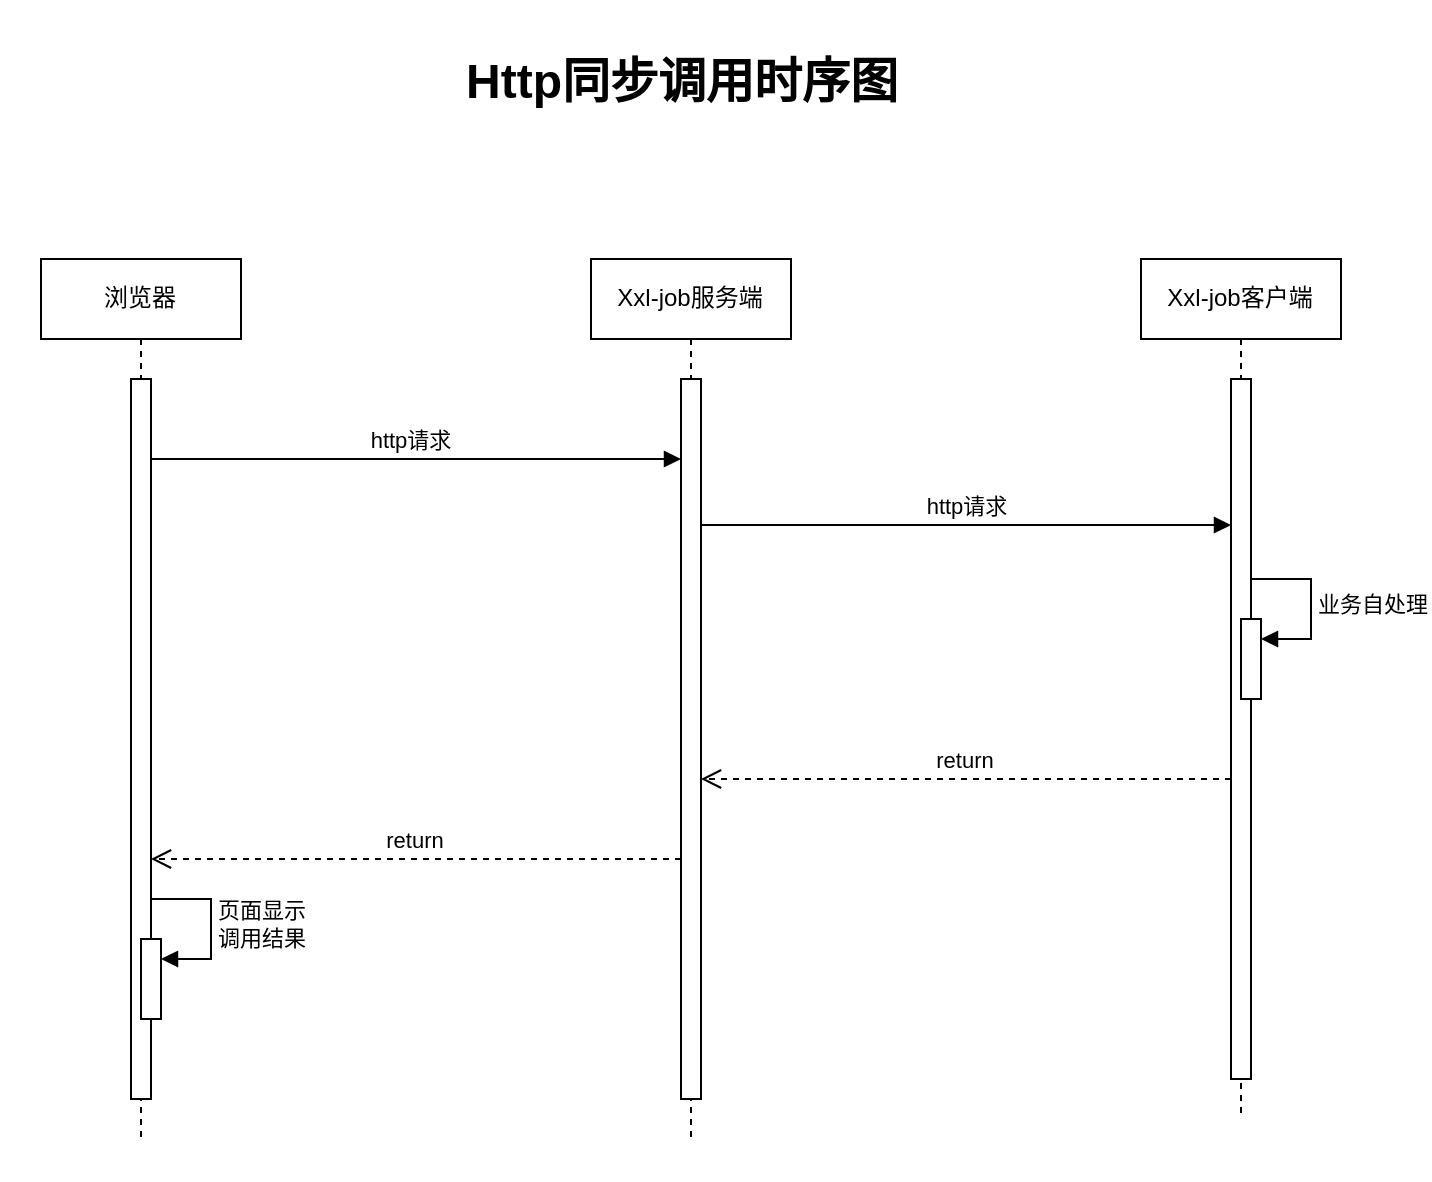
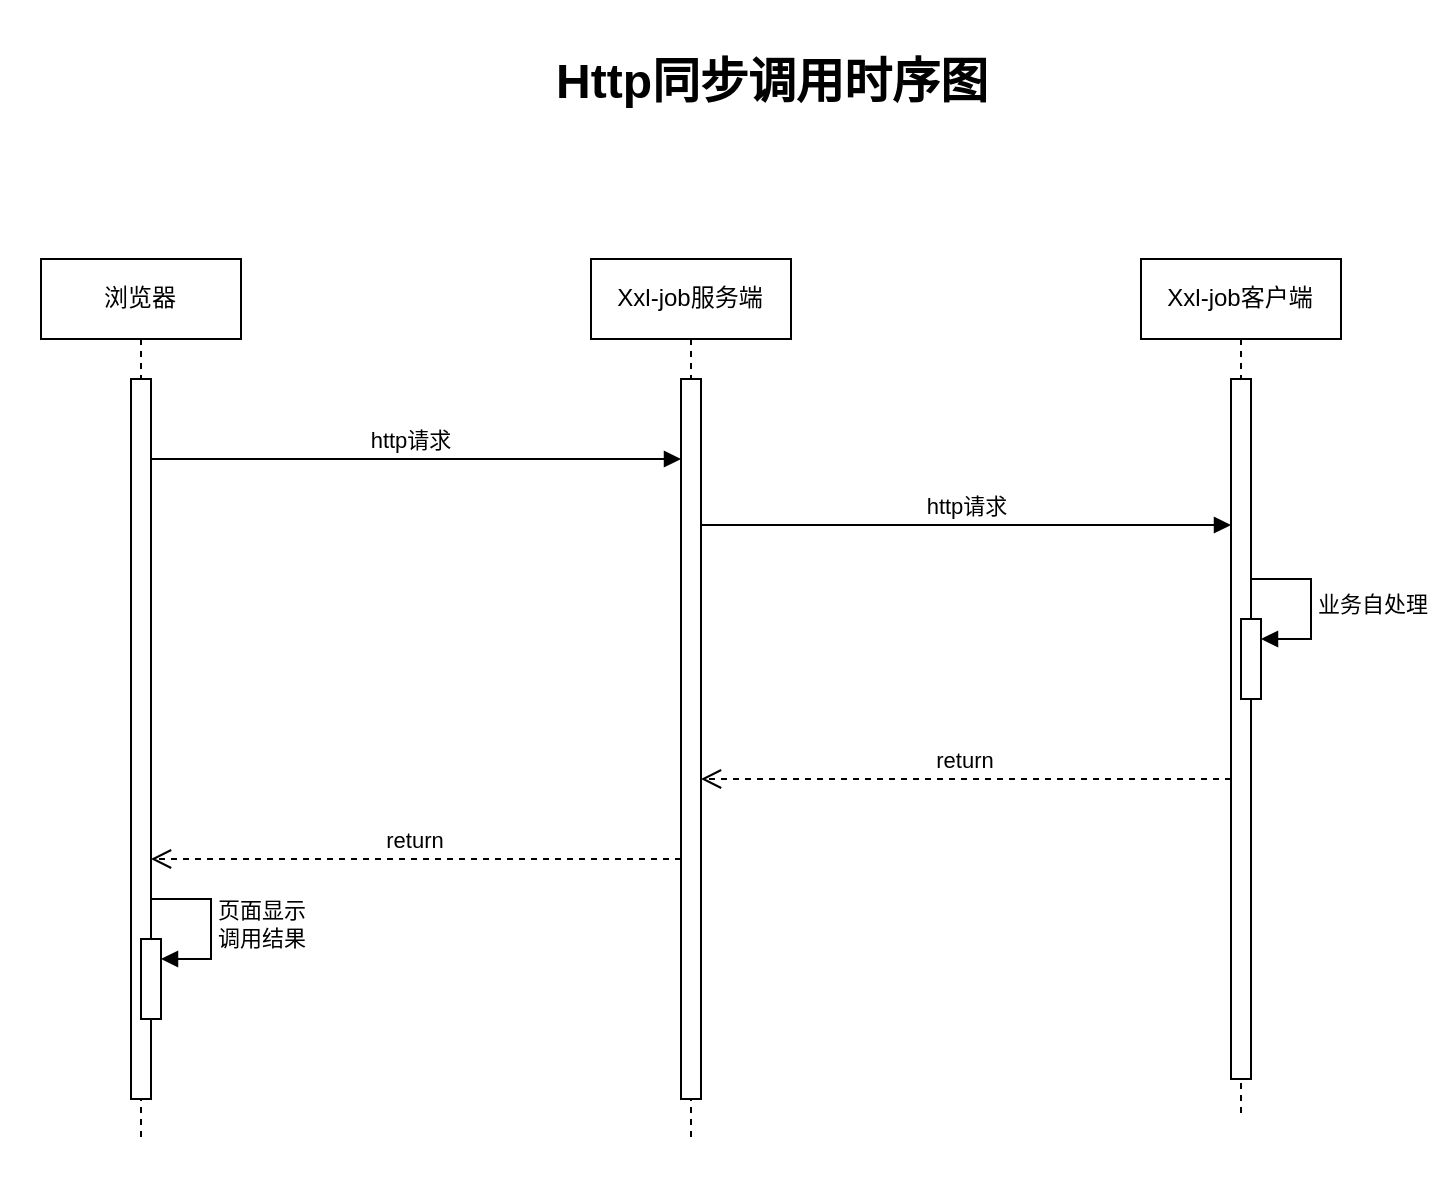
(712, 90) -> (802, 90)
